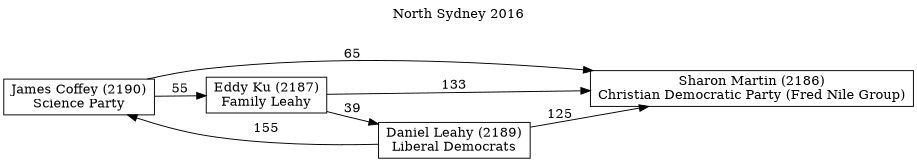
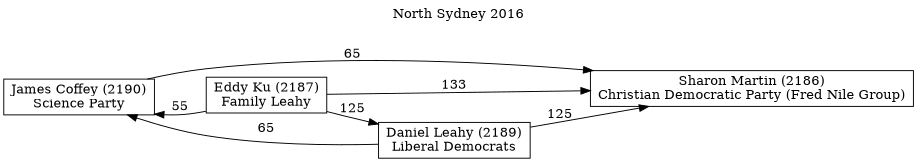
(176, 96) -> (185, 114)
(353, 109) -> (353, 109)
(266, 129) -> (266, 129)
